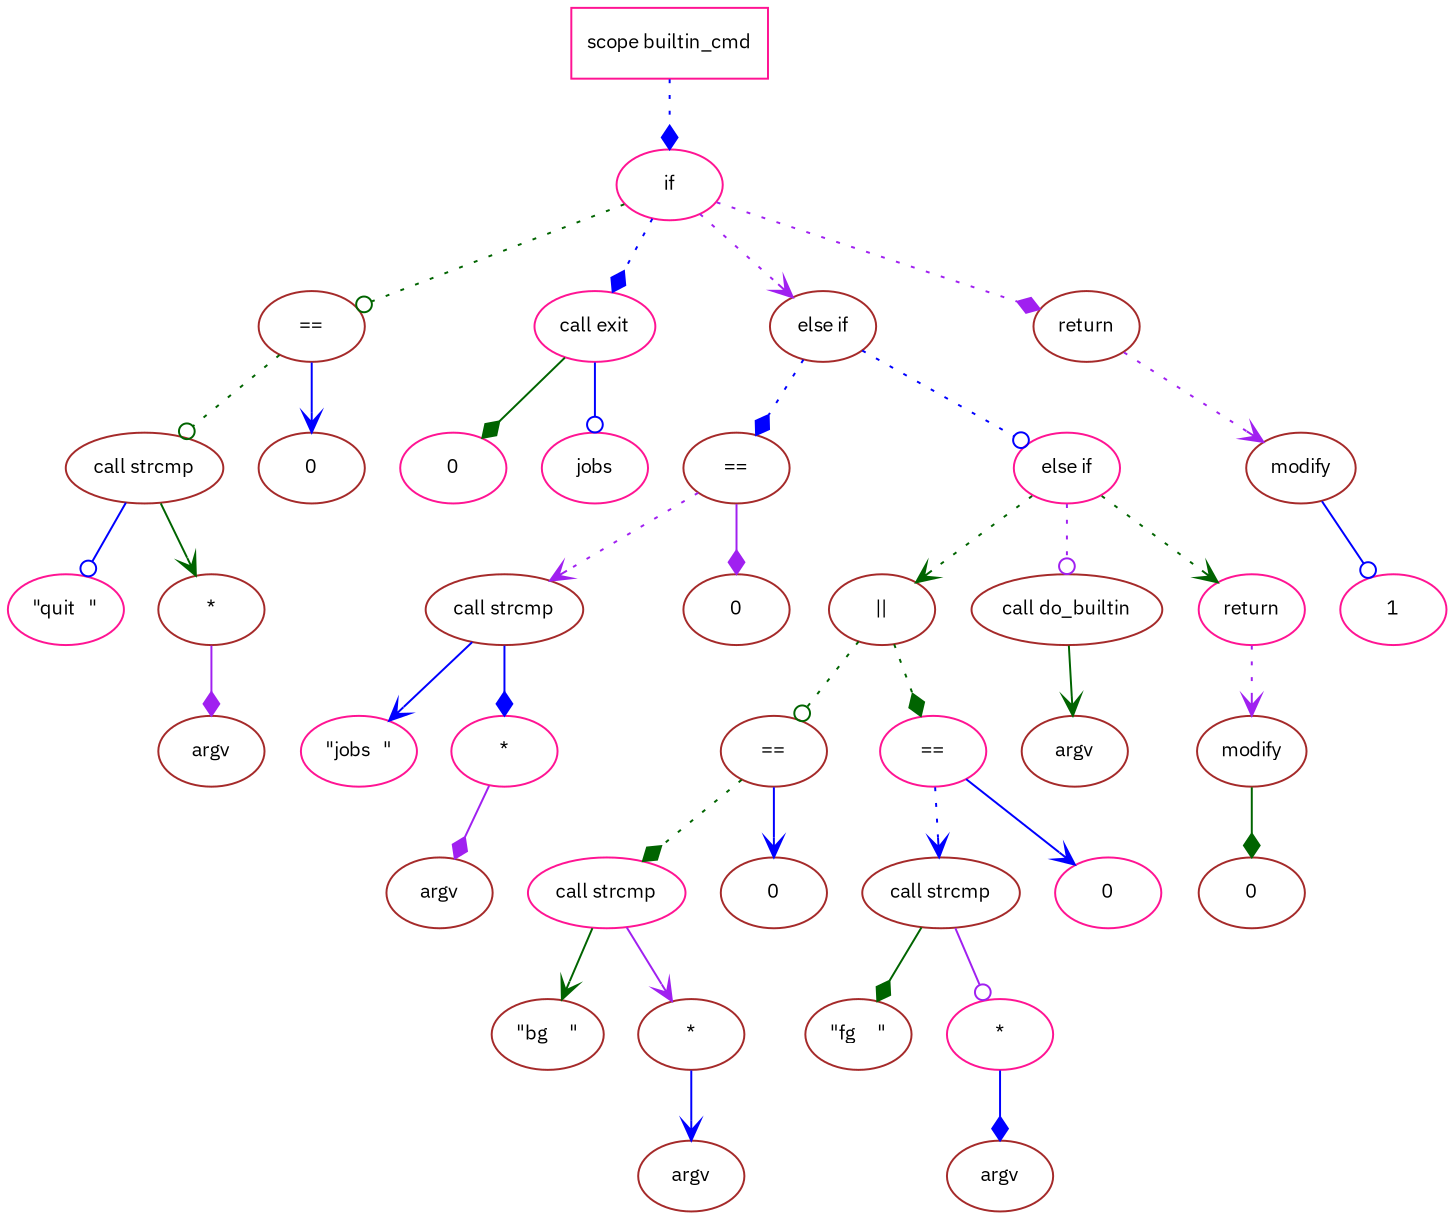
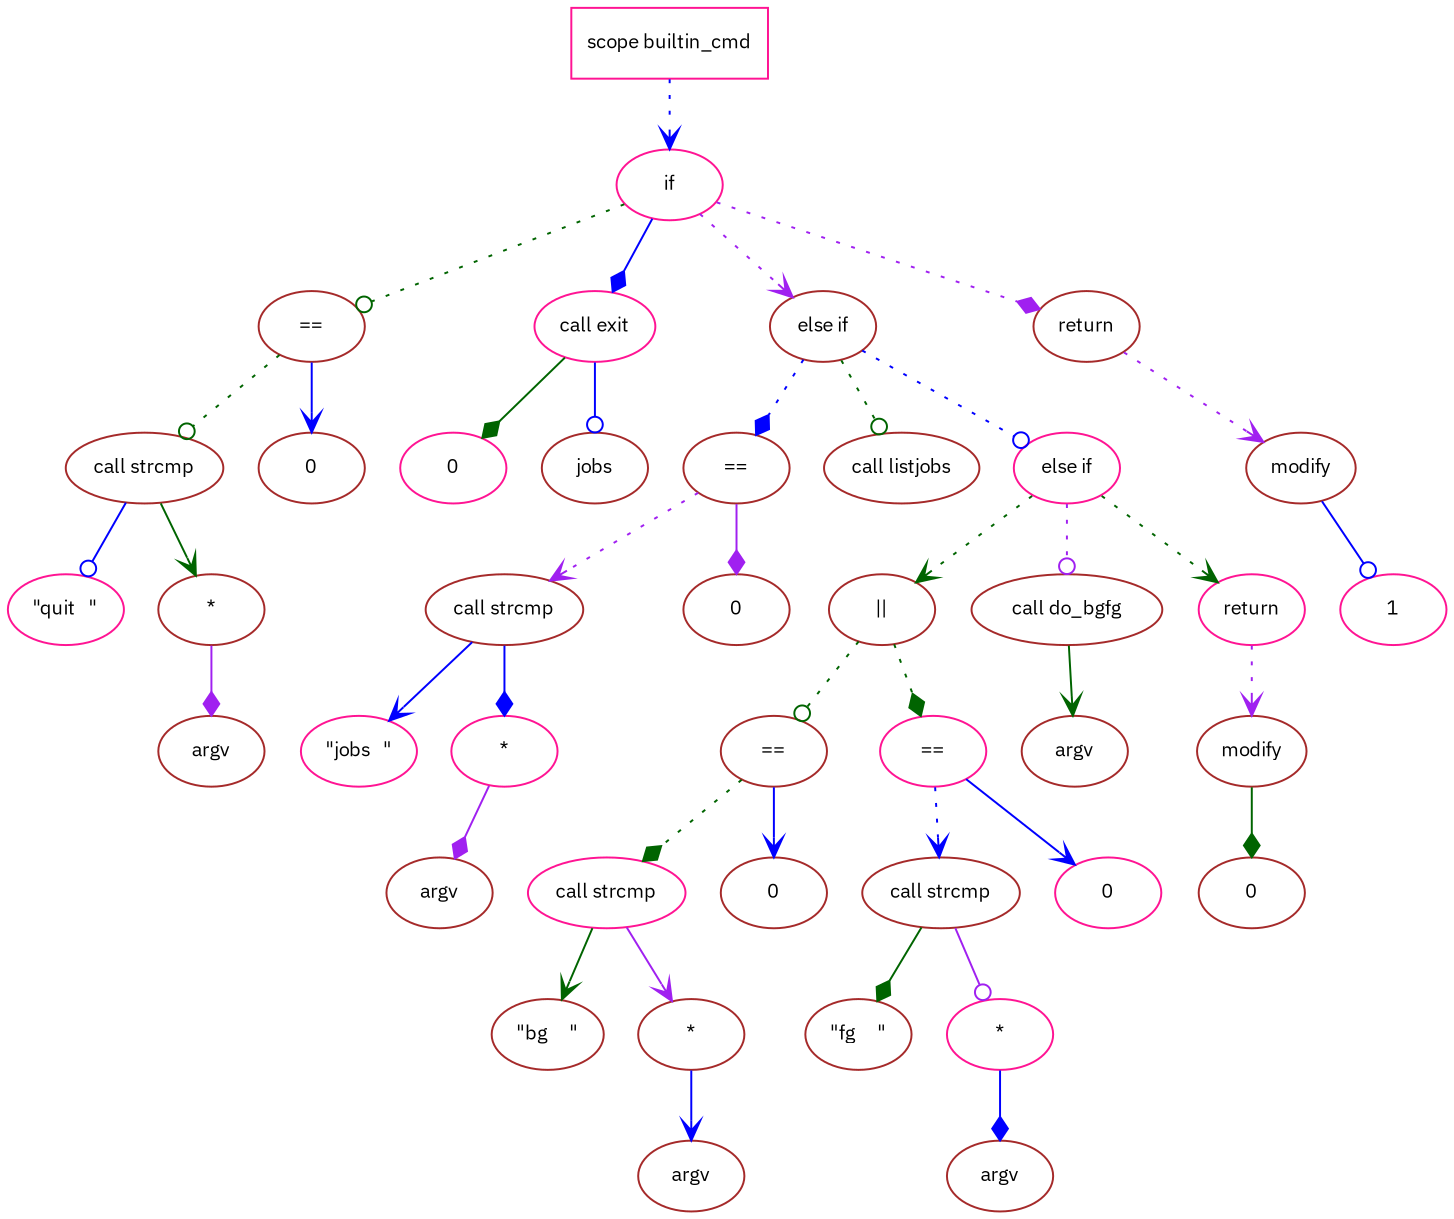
(670, 102) -> (670, 102)
(638, 245) -> (638, 245)
(595, 468) -> (595, 468)
none -> (902, 468)
(1067, 610) -> (1067, 610)
